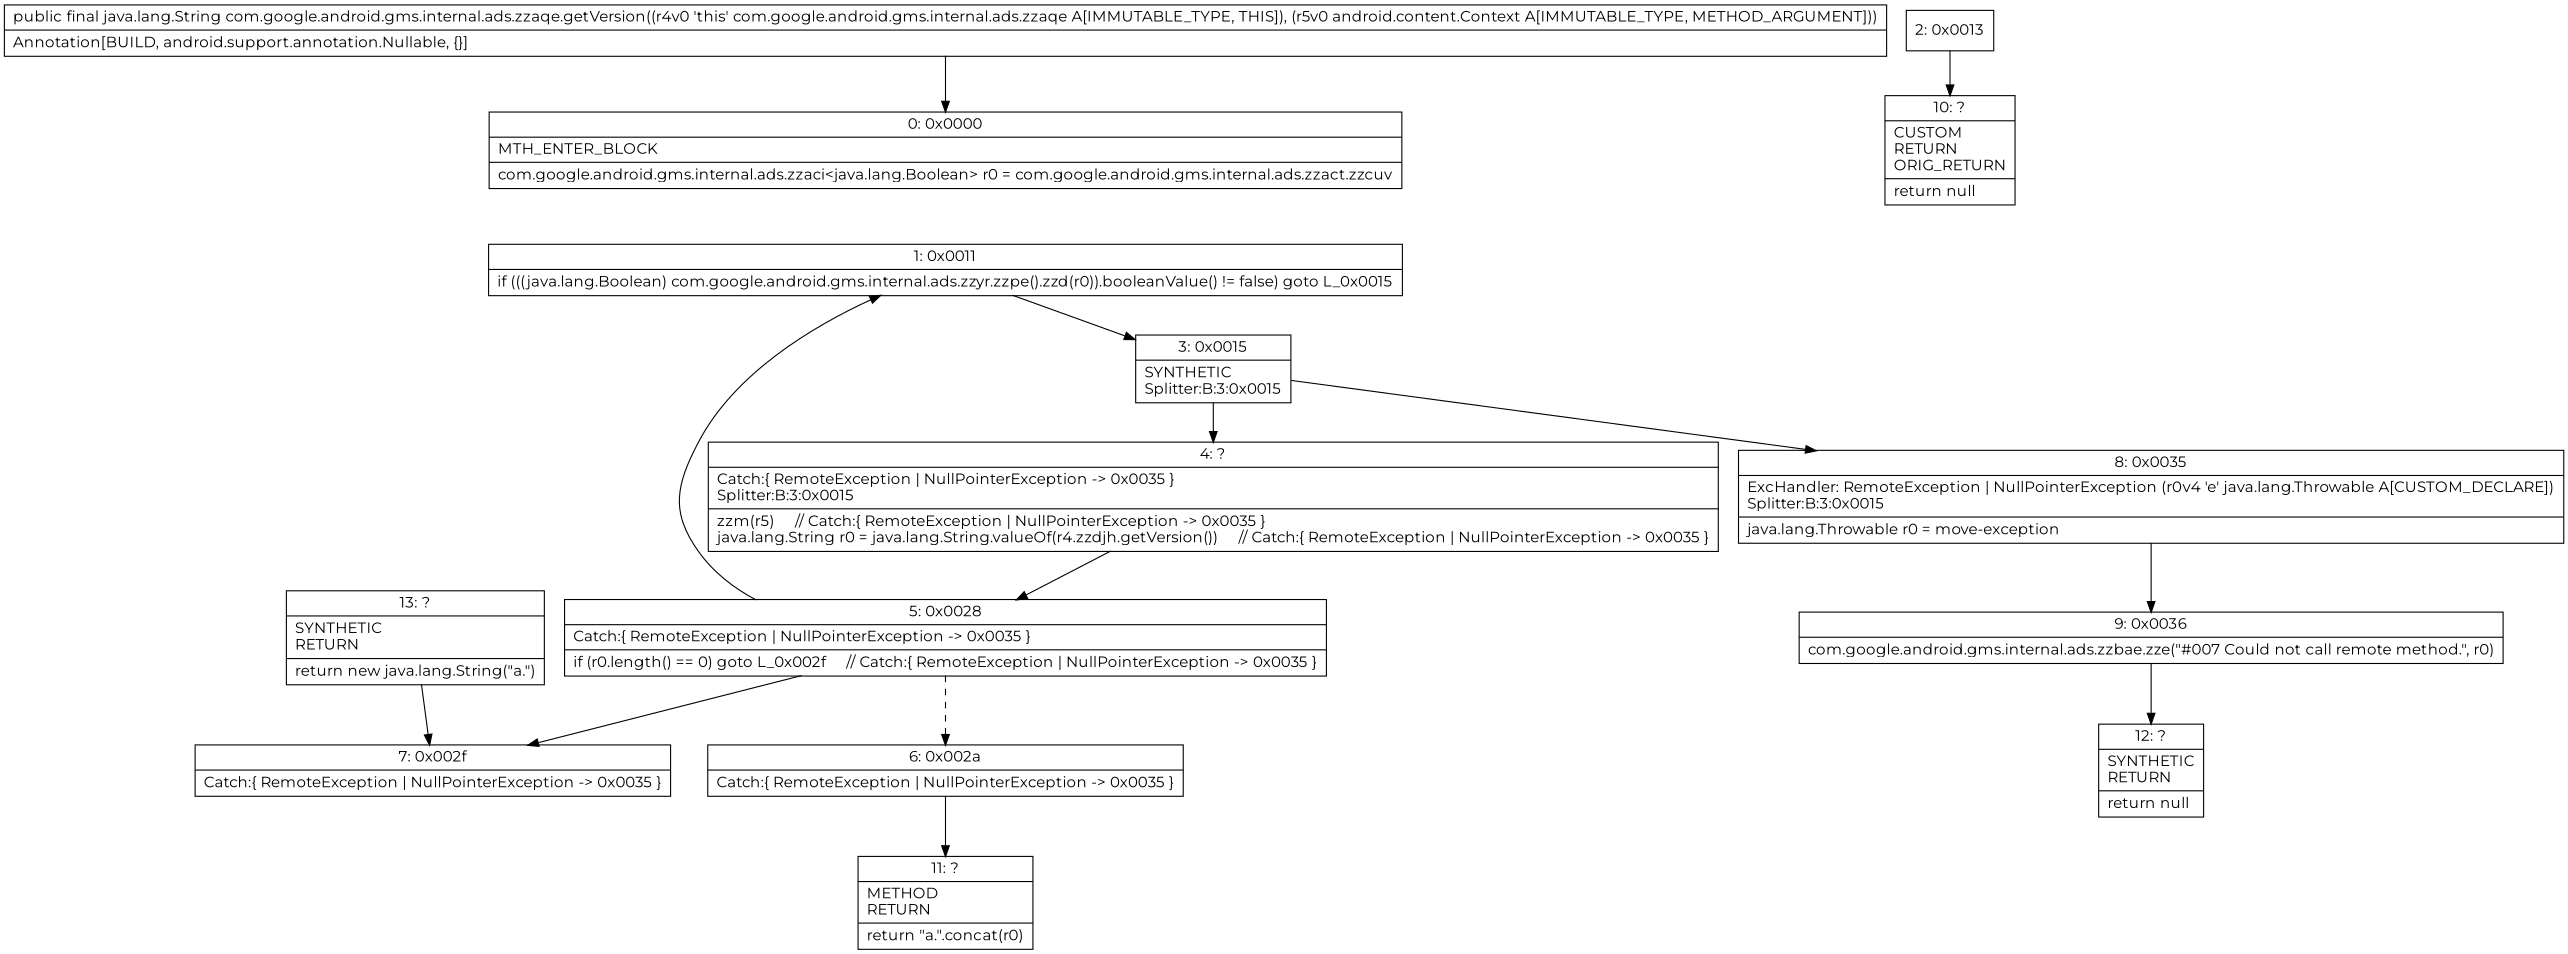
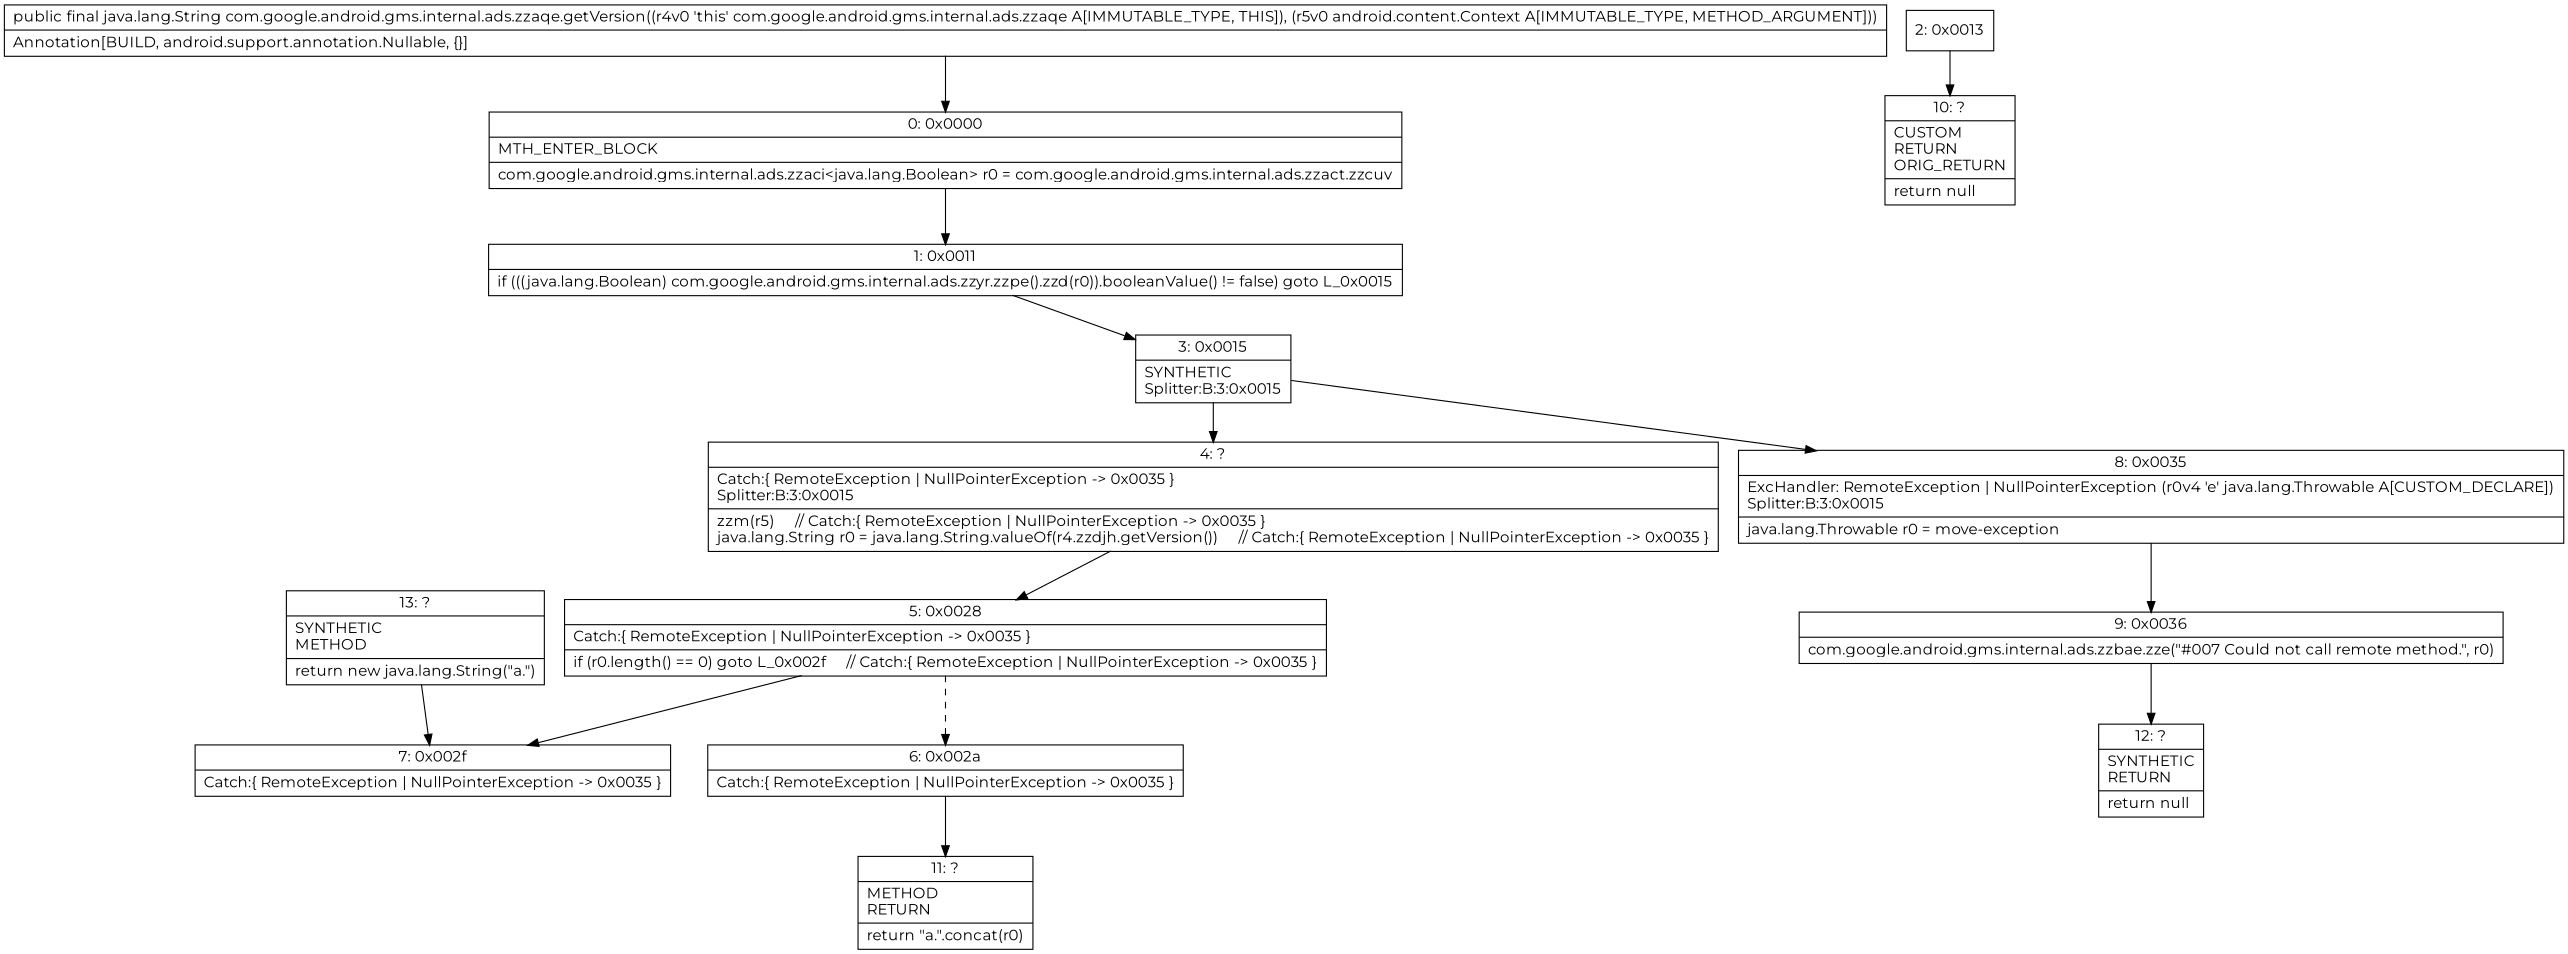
(707, 428) -> (945, 211)
(327, 645) -> (331, 645)
